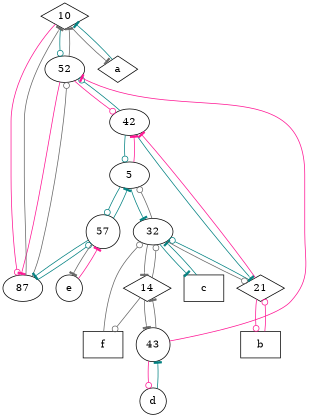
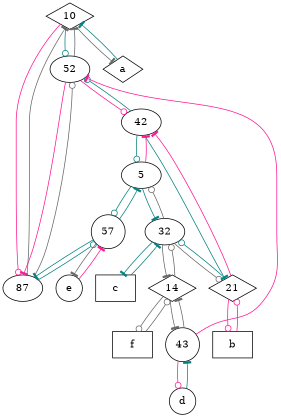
(113, 286) -> (156, 318)
